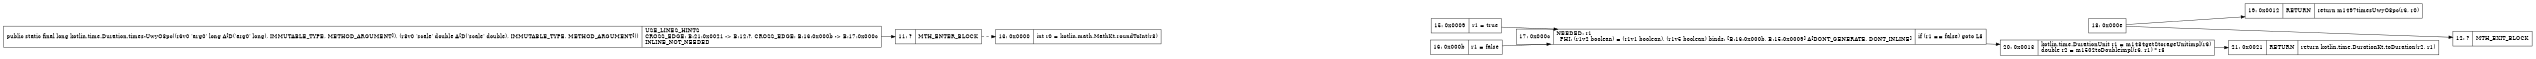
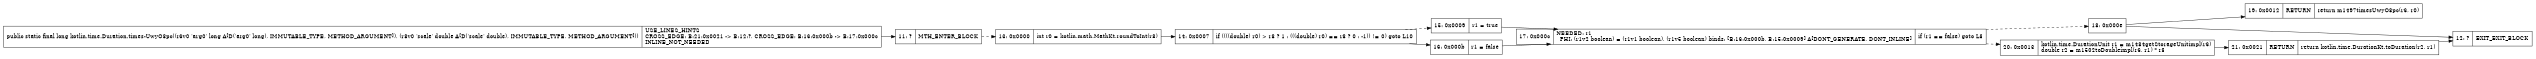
none -> (2035, 28)
none -> (1296, 37)
(2502, 38) -> (2502, 38)
none -> (2444, 41)
(1991, 44) -> (1991, 44)
